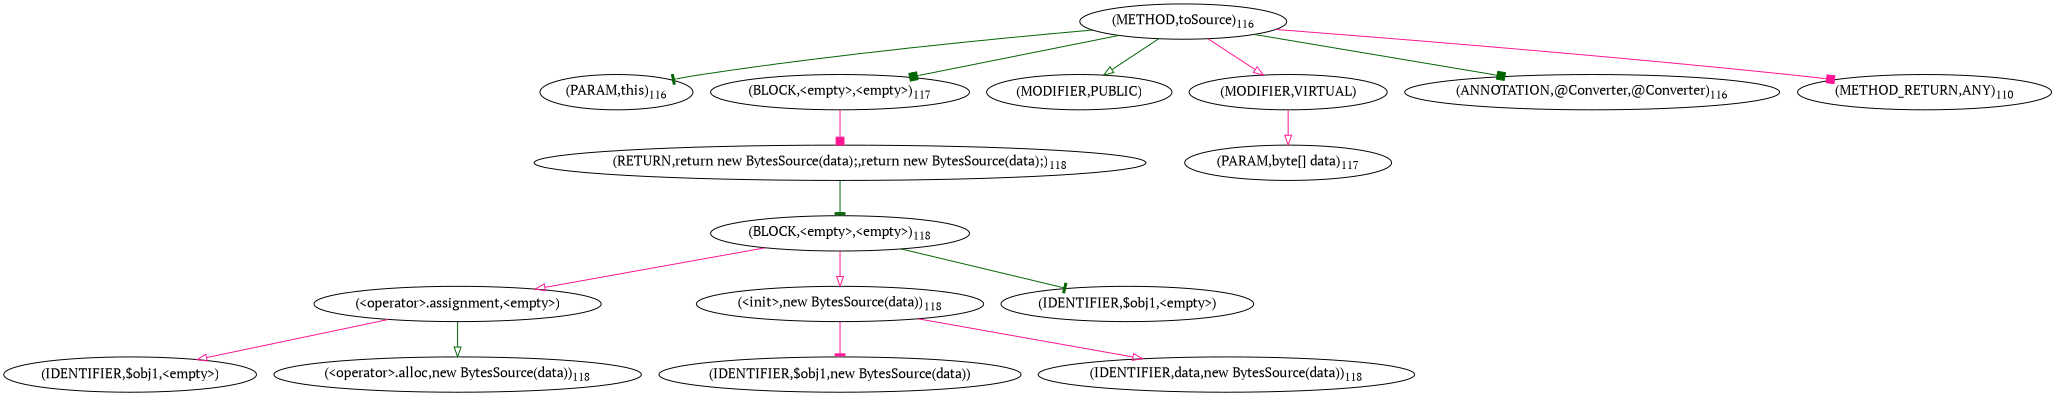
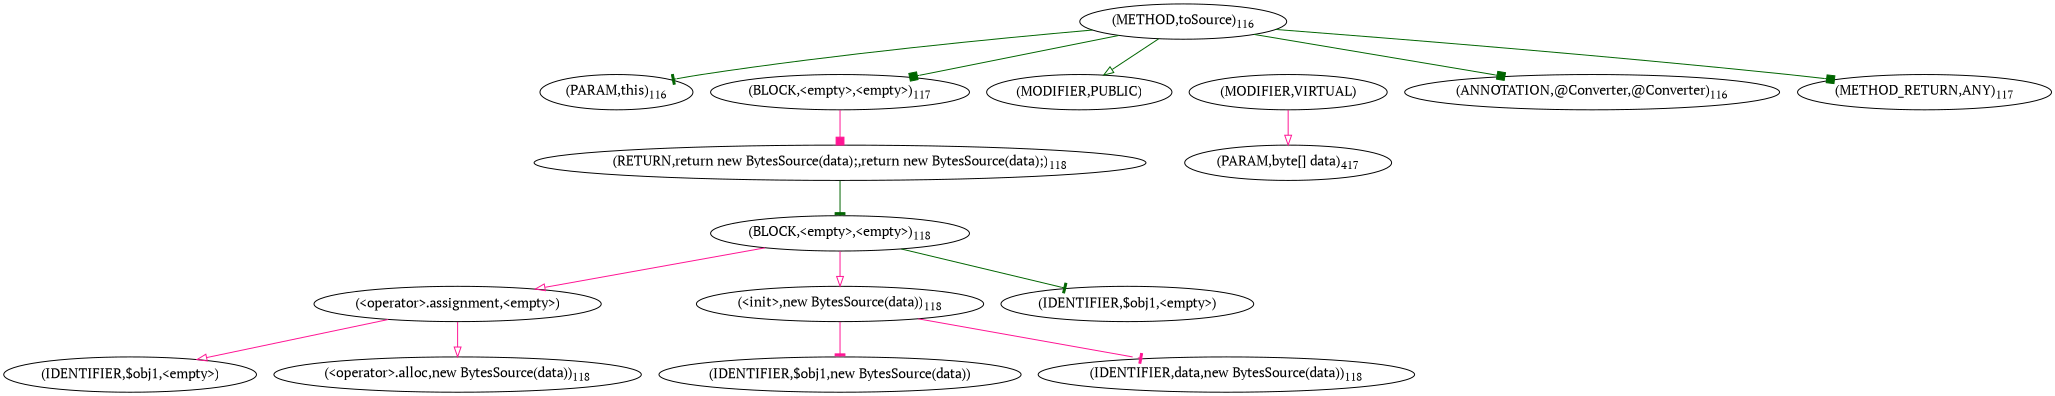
(1550, 52) -> (1550, 52)
(1231, 54) -> none
(2005, 91) -> (2005, 91)
(1350, 161) -> (1350, 161)
(458, 334) -> (458, 334)
(1025, 338) -> (1025, 338)
